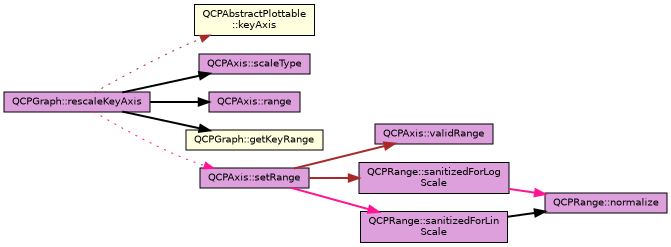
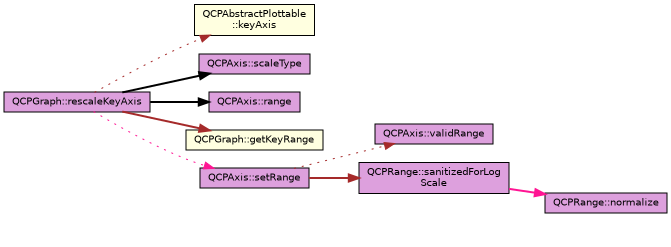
(161, 120) -> (161, 120)
(339, 157) -> (339, 157)
(434, 227) -> none
